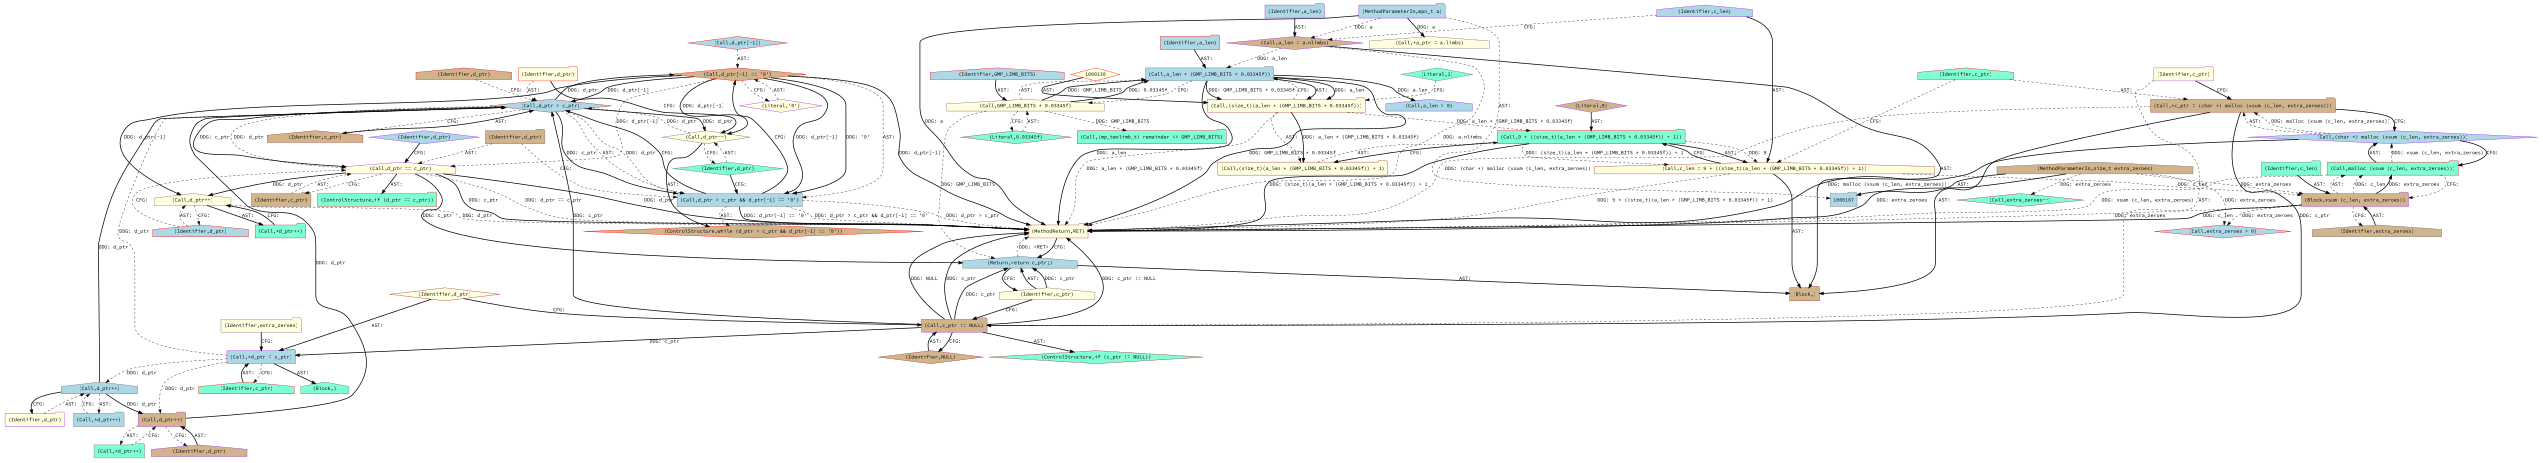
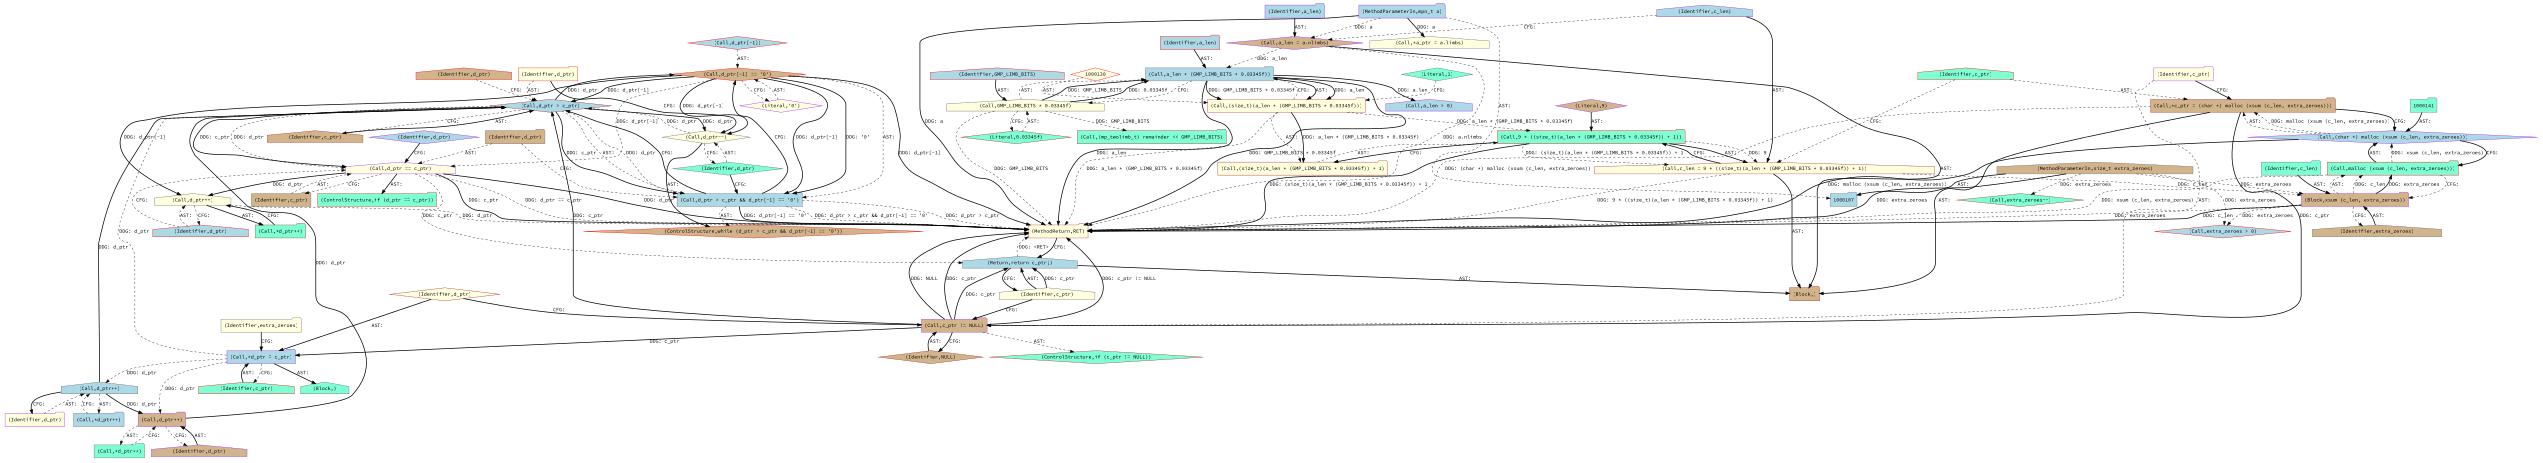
(1089, 97) -> (1089, 97)
none -> (2424, 106)
(941, 182) -> (980, 167)
(653, 256) -> (653, 256)
(1027, 342) -> (1027, 342)
